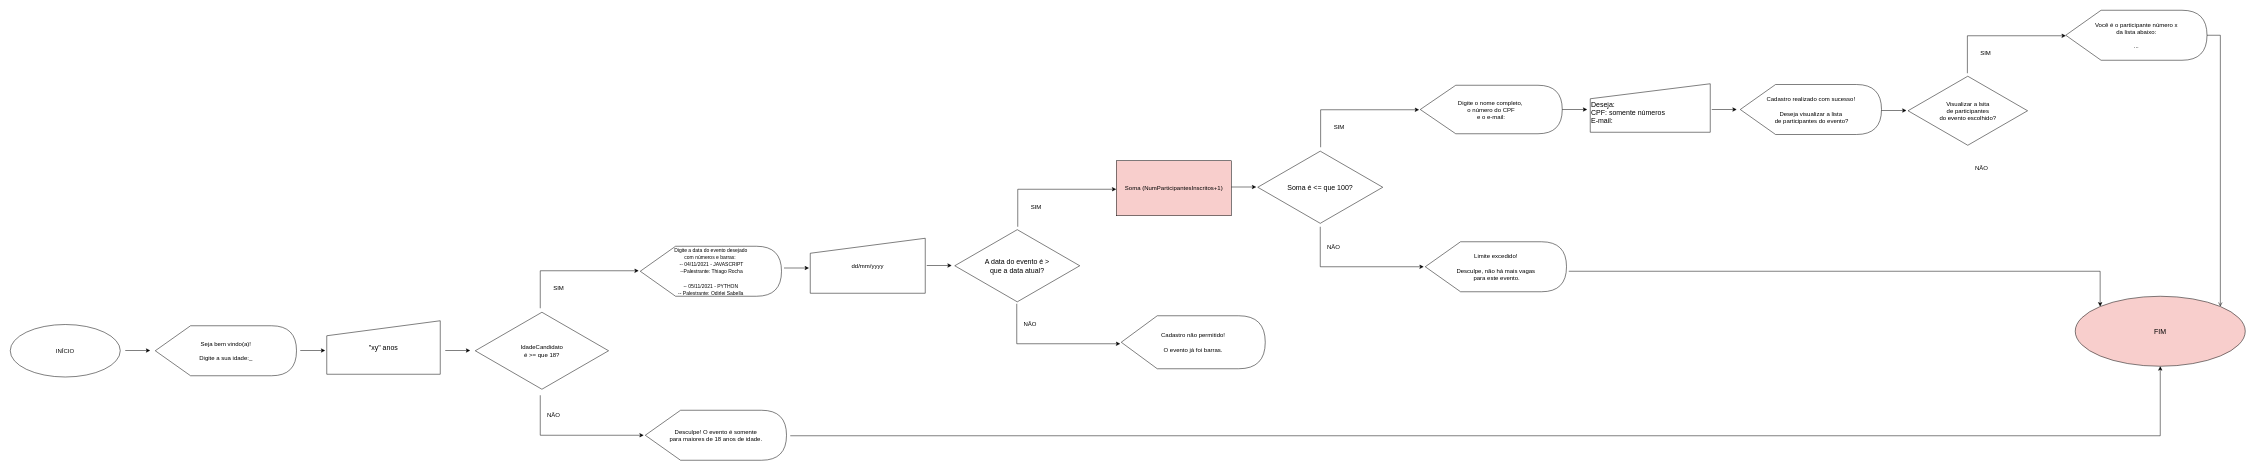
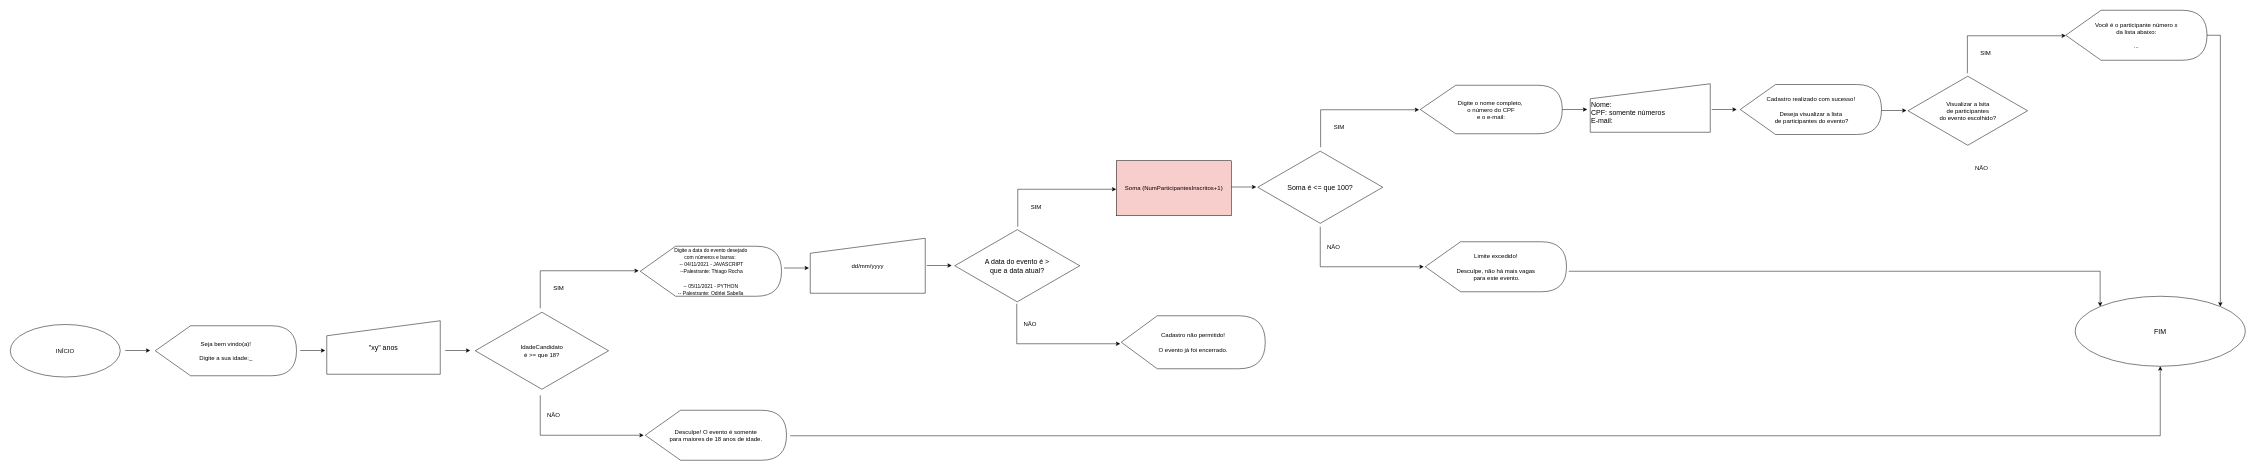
(1623, 108) -> (1623, 108)
(2220, 302) -> (2220, 301)
(2160, 331) -> (2160, 331)
(1193, 342) -> (1193, 342)
